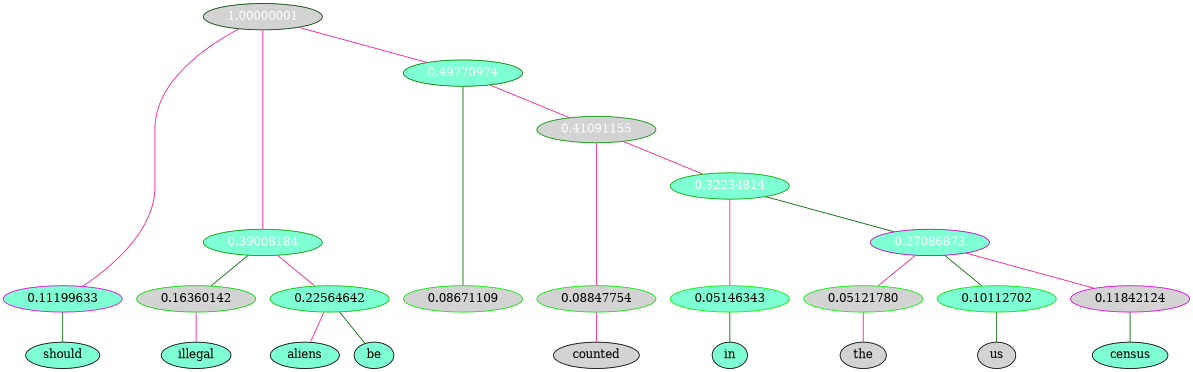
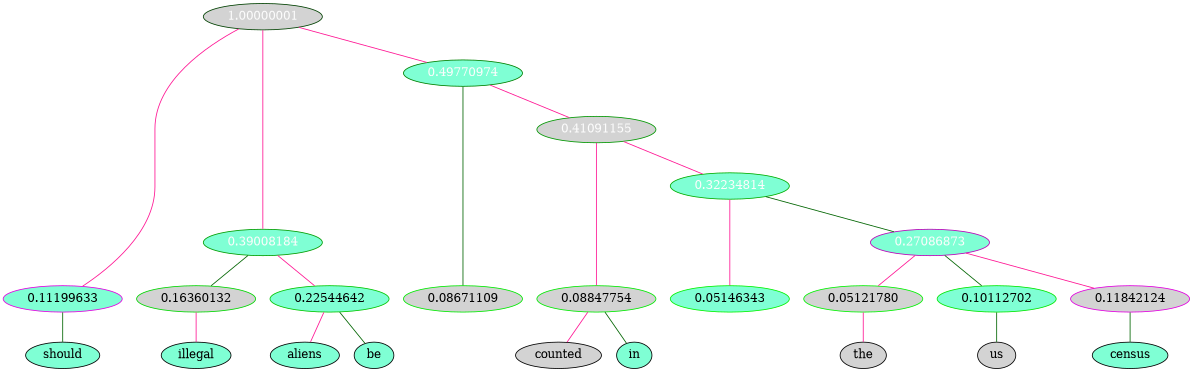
(196, 299) -> (196, 299)
(330, 299) -> (330, 299)
(730, 327) -> (616, 328)
